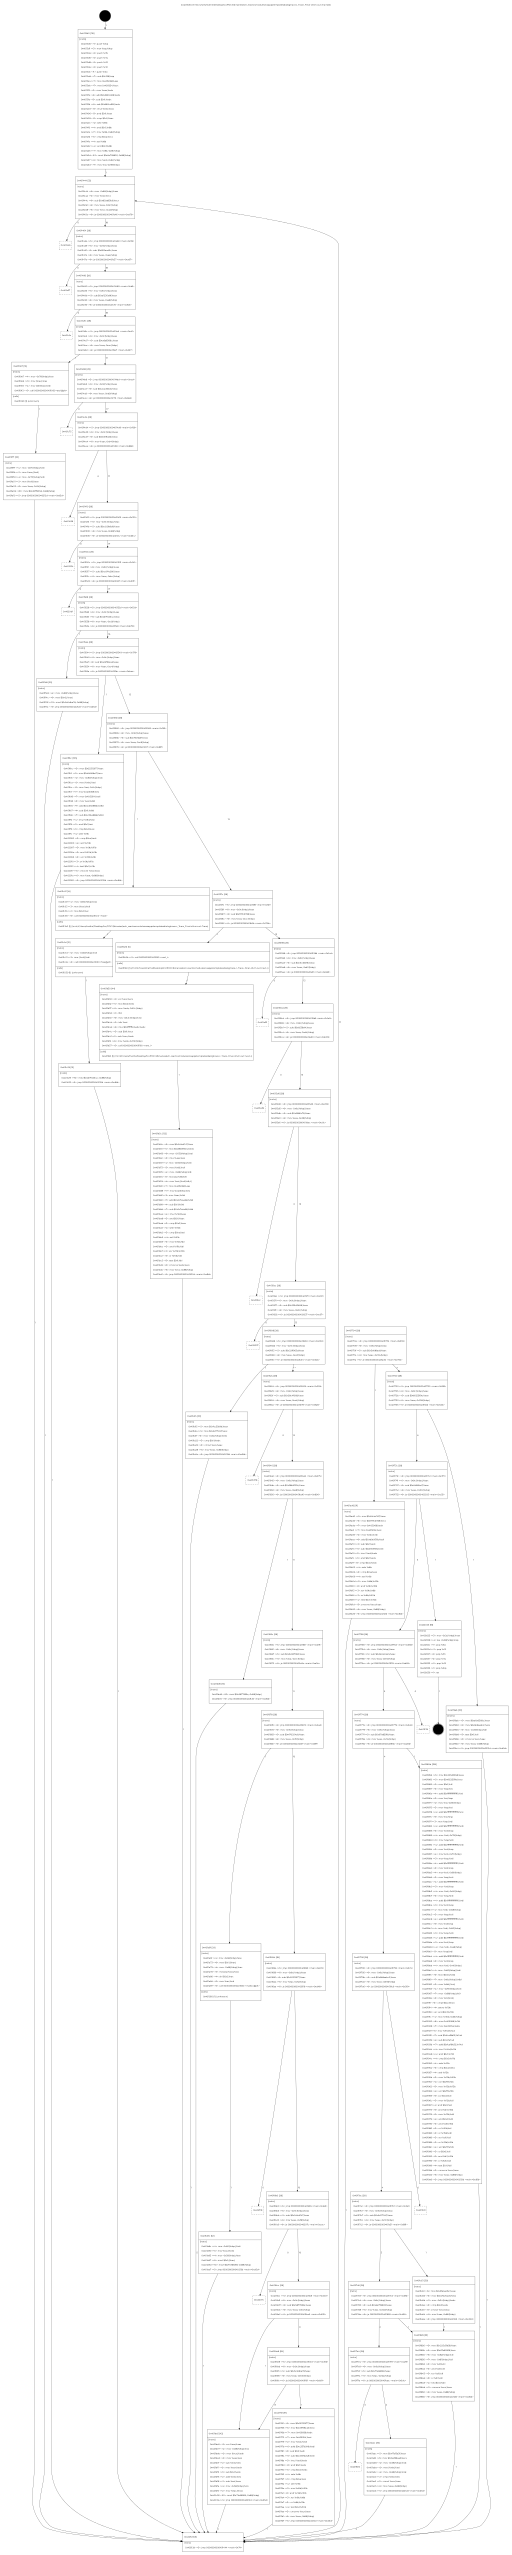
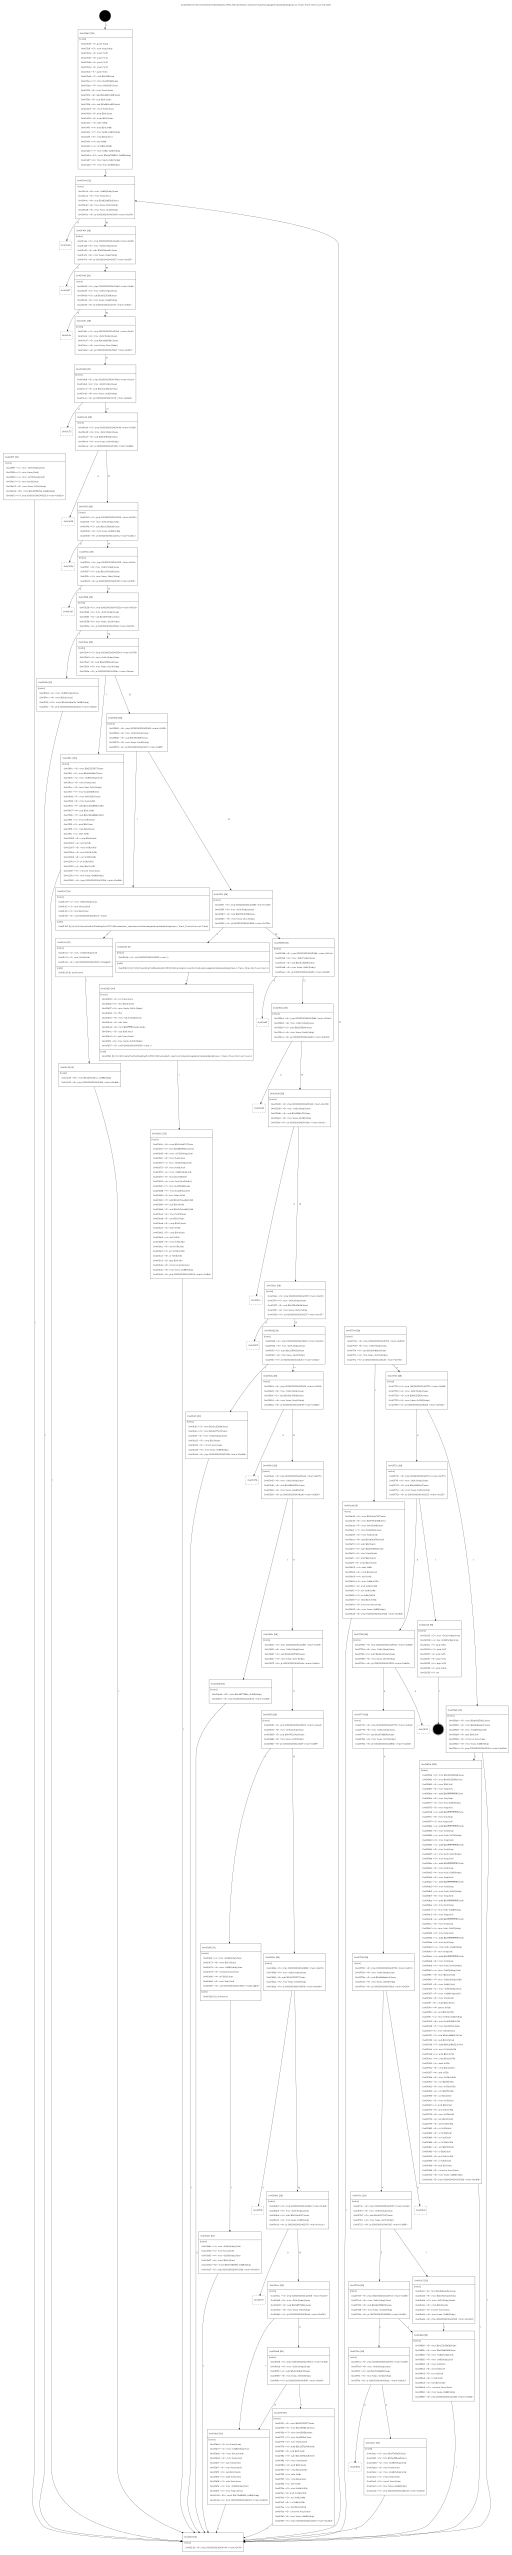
(40, 384) -> none
(414, 1757) -> (474, 1756)
